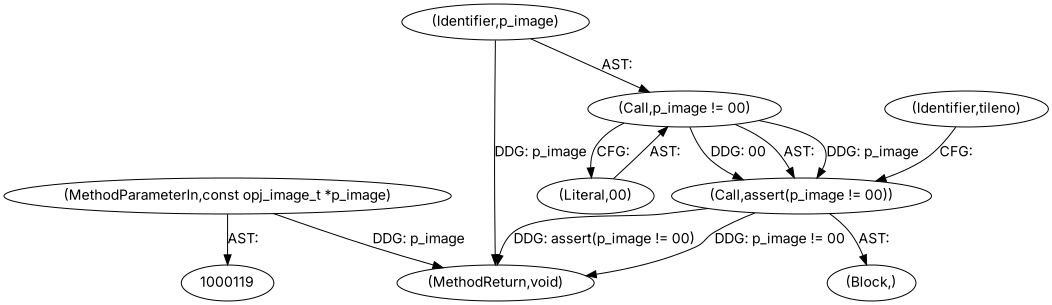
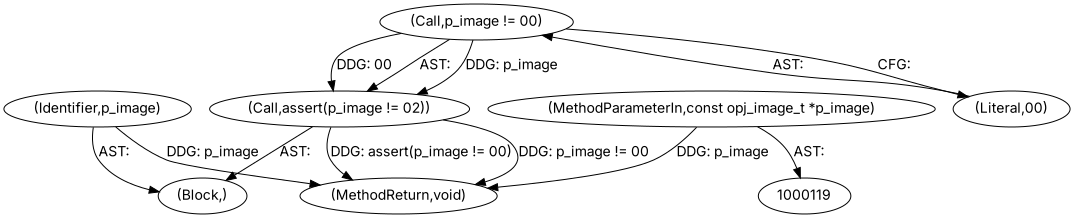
(585, 63) -> (107, 170)
(967, 109) -> none
(802, 196) -> (340, 109)
